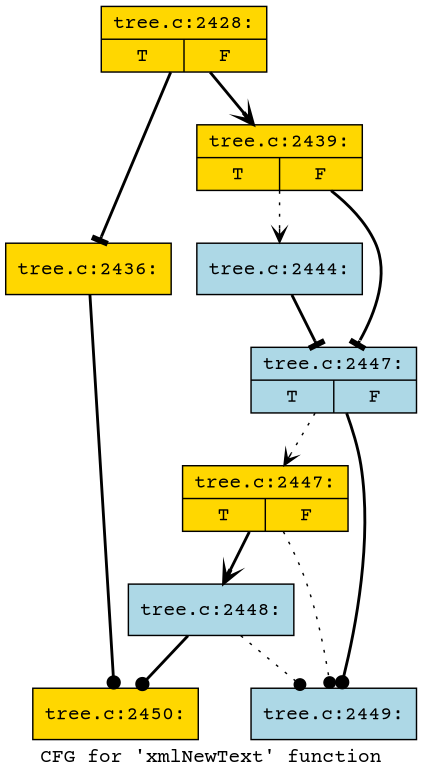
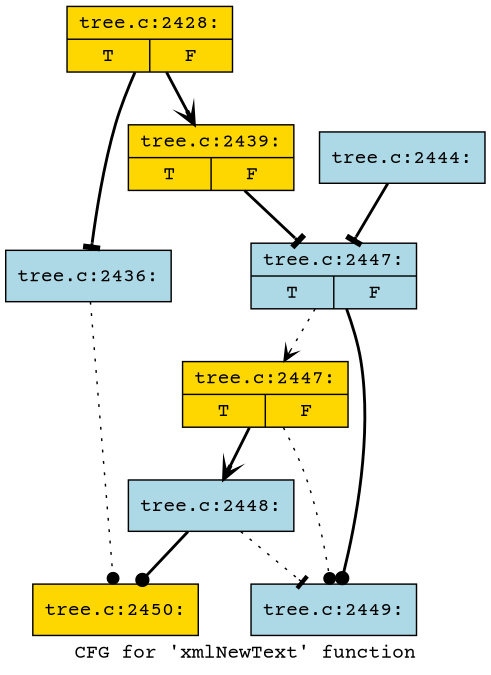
(280, 209) -> none
(88, 269) -> (88, 276)
(102, 485) -> (102, 437)
(268, 658) -> (270, 556)
